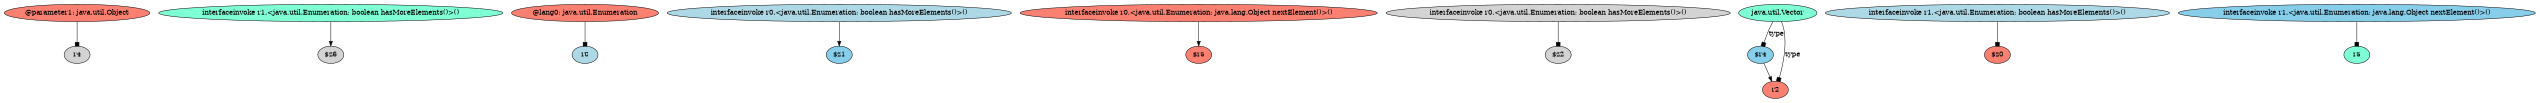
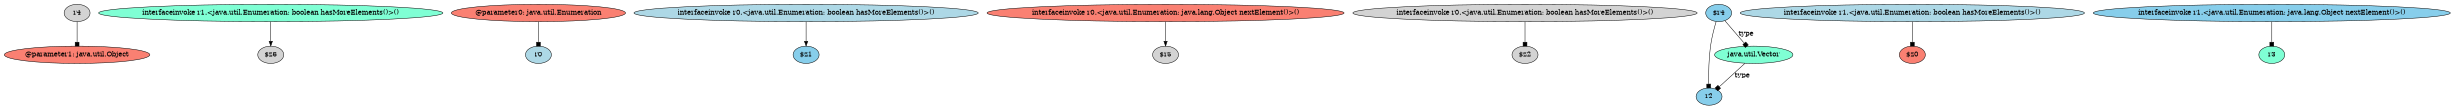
(585, 13) -> (538, 13)
(77, 31) -> (77, 31)
(1768, 31) -> (1734, 32)
(1199, 55) -> (1166, 55)
(2357, 55) -> (2272, 55)
(1767, 70) -> (1710, 52)
(1775, 90) -> (1709, 97)
